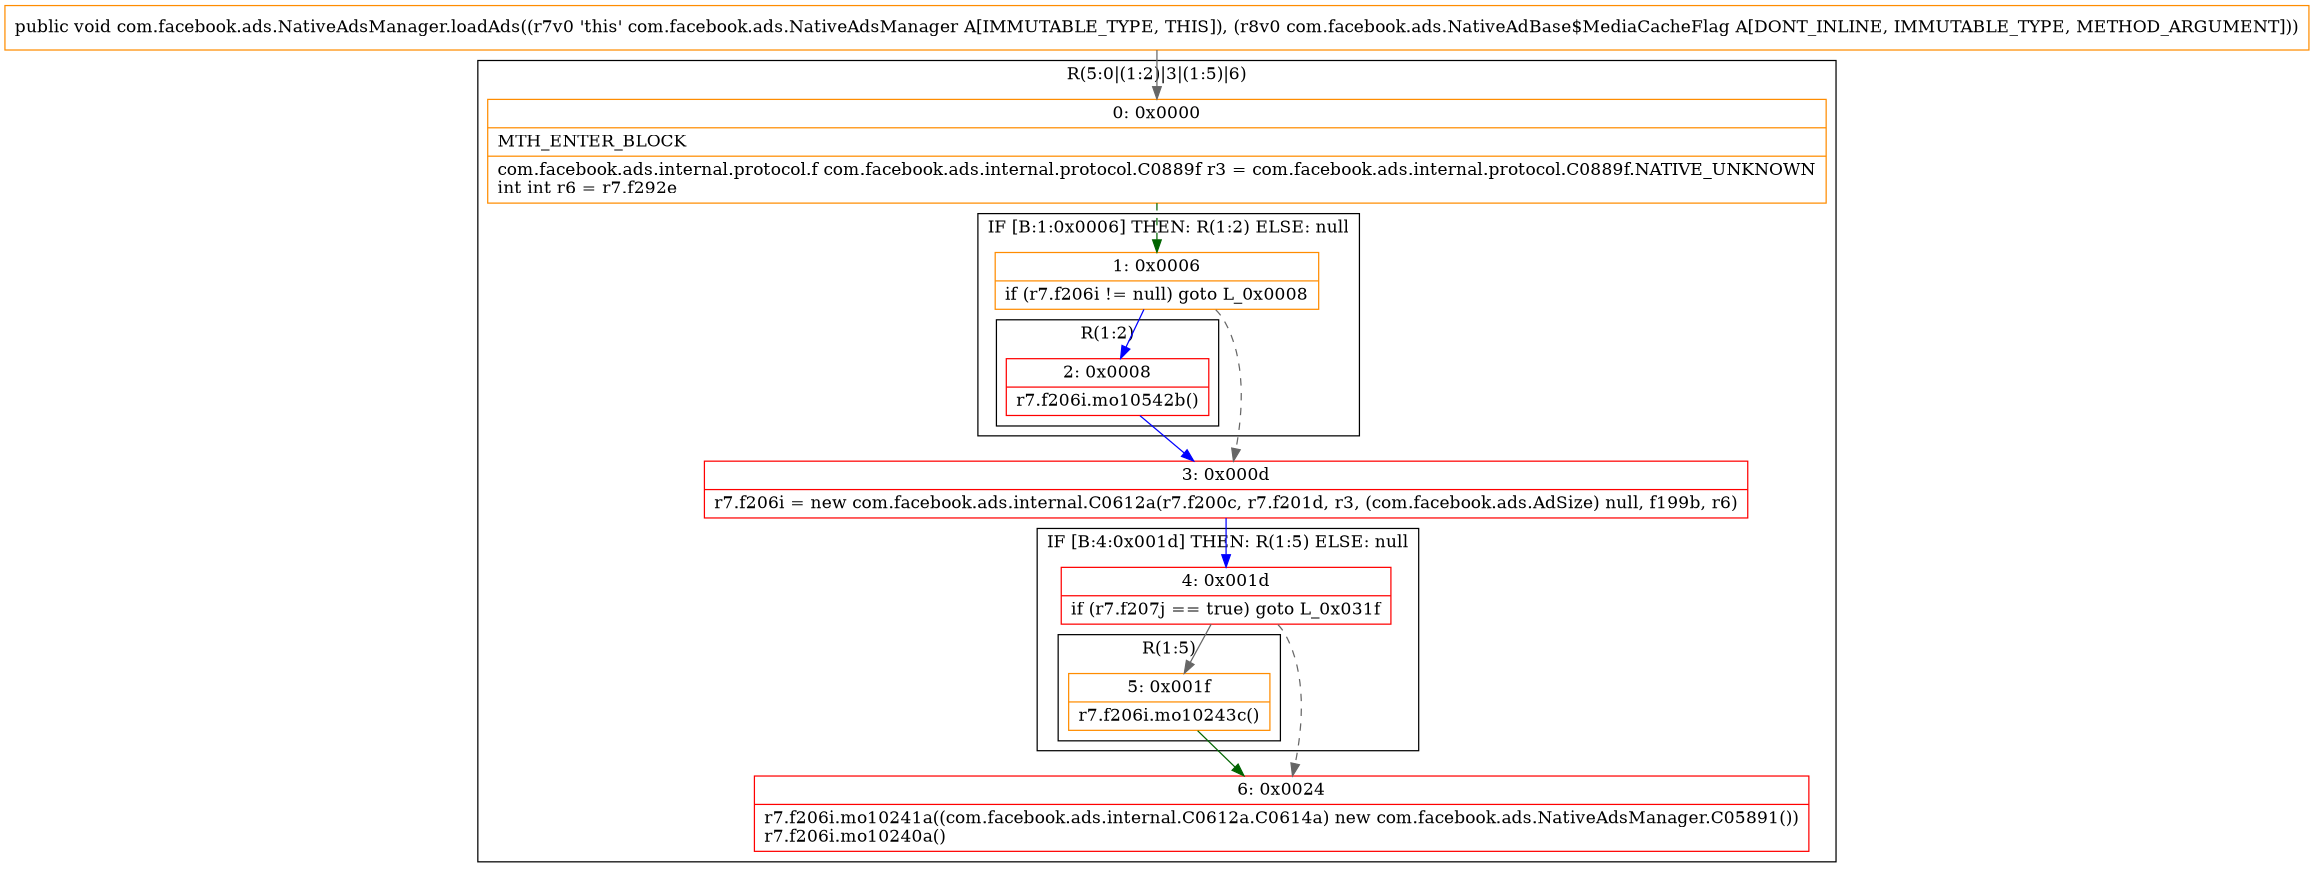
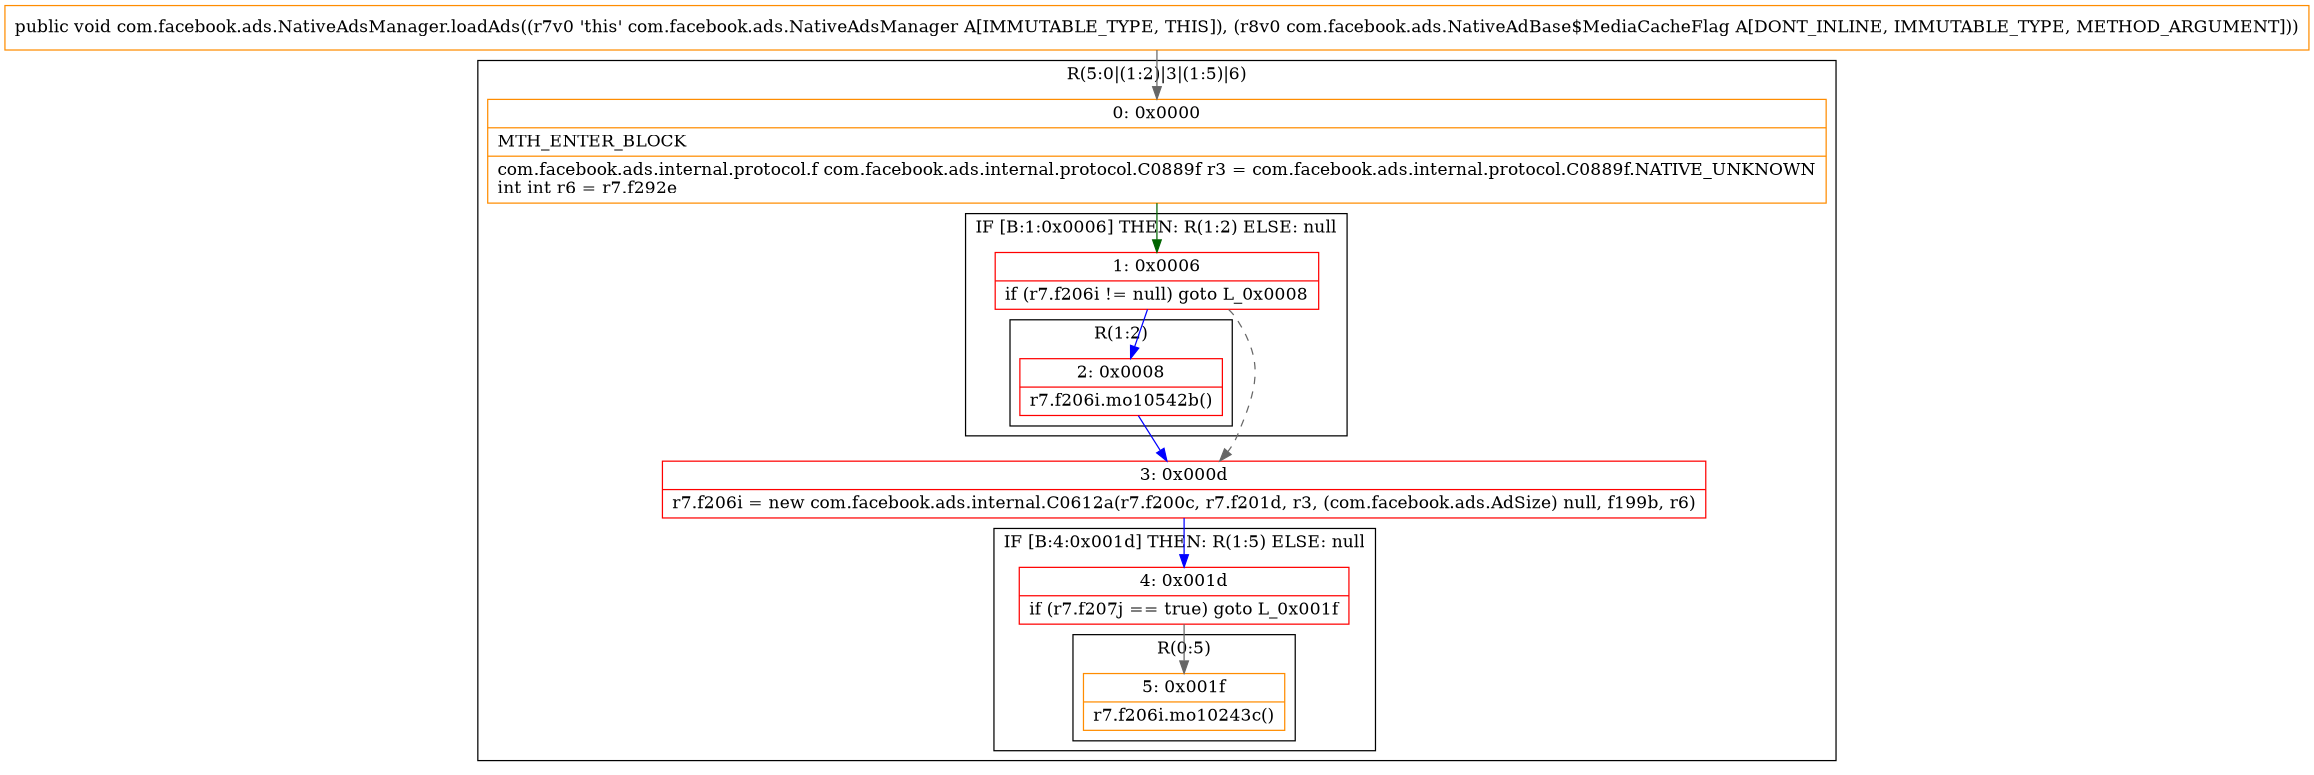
(1157, 221) -> (1157, 221)
(1157, 281) -> (1157, 281)
(1226, 609) -> (1184, 609)
(1169, 649) -> (1184, 649)
(1282, 814) -> none
